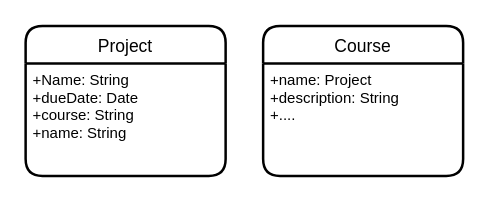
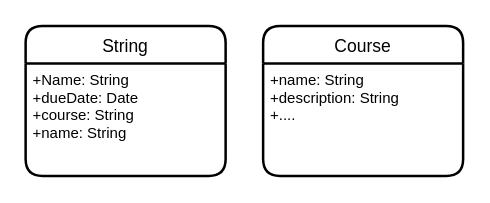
(125, 45) -> (125, 45)
(325, 80) -> (319, 80)
